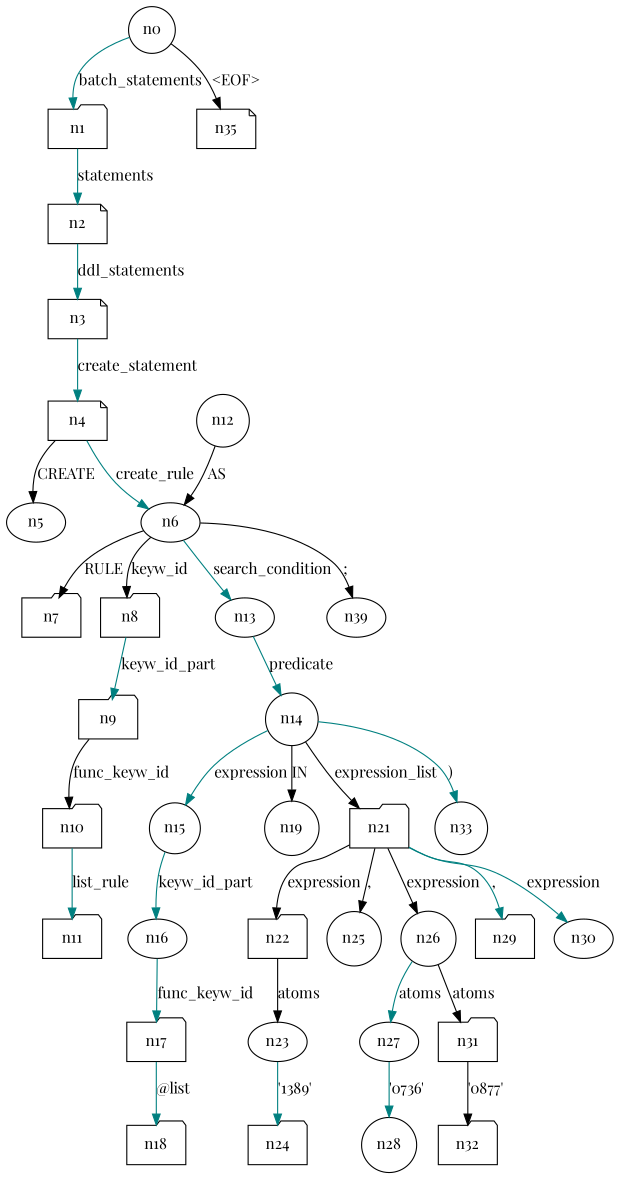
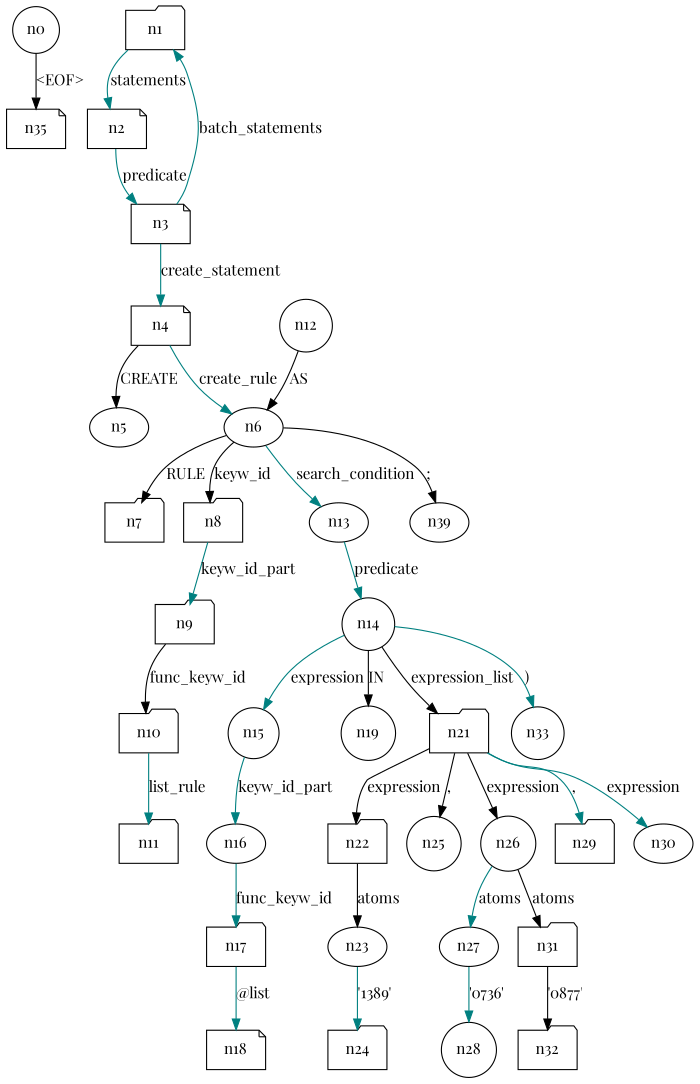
(91, 59) -> (198, 132)
(131, 272) -> (155, 176)
(156, 1145) -> (236, 1050)
